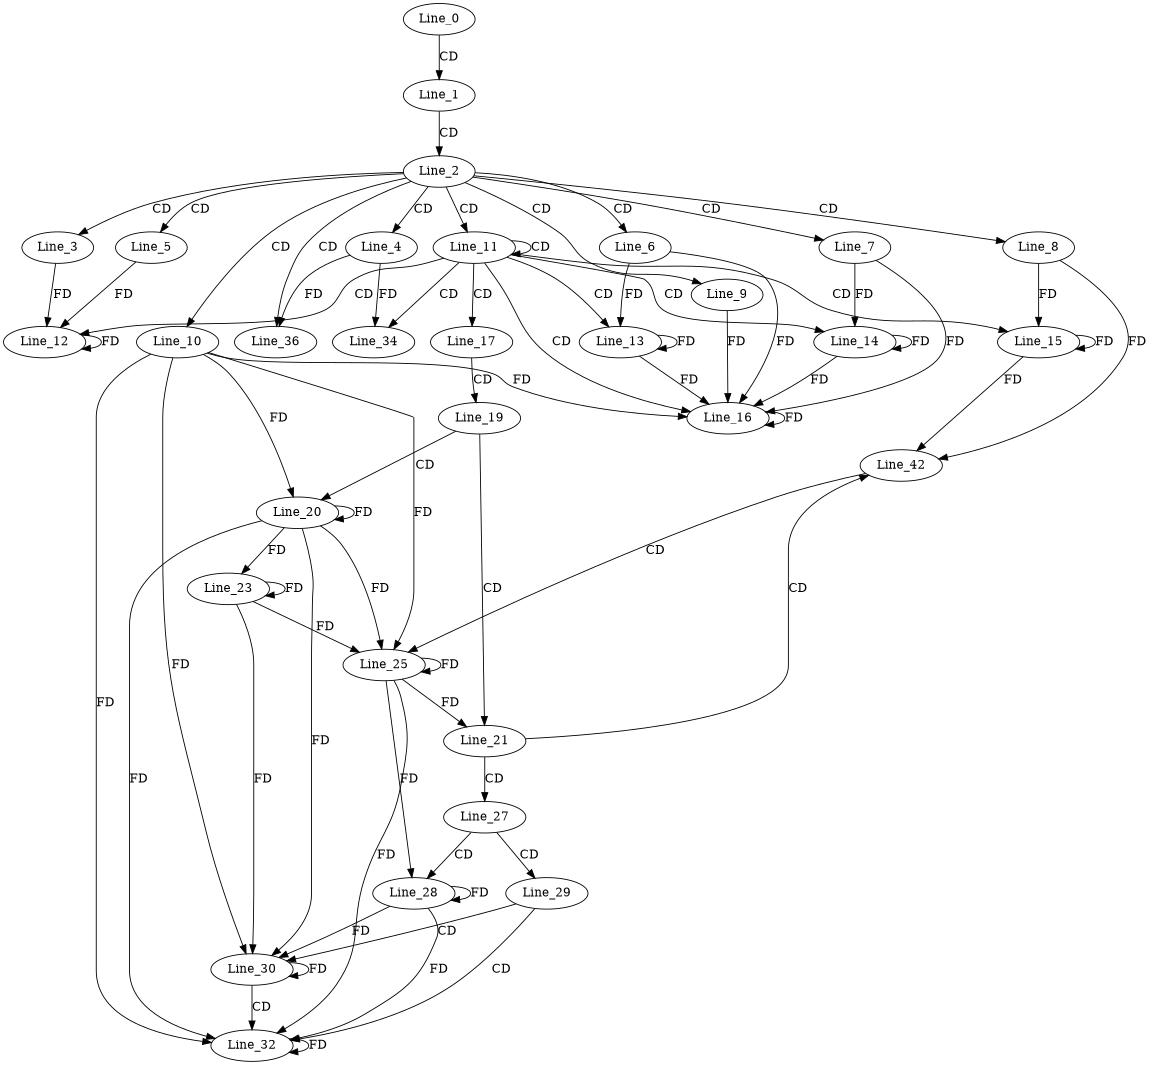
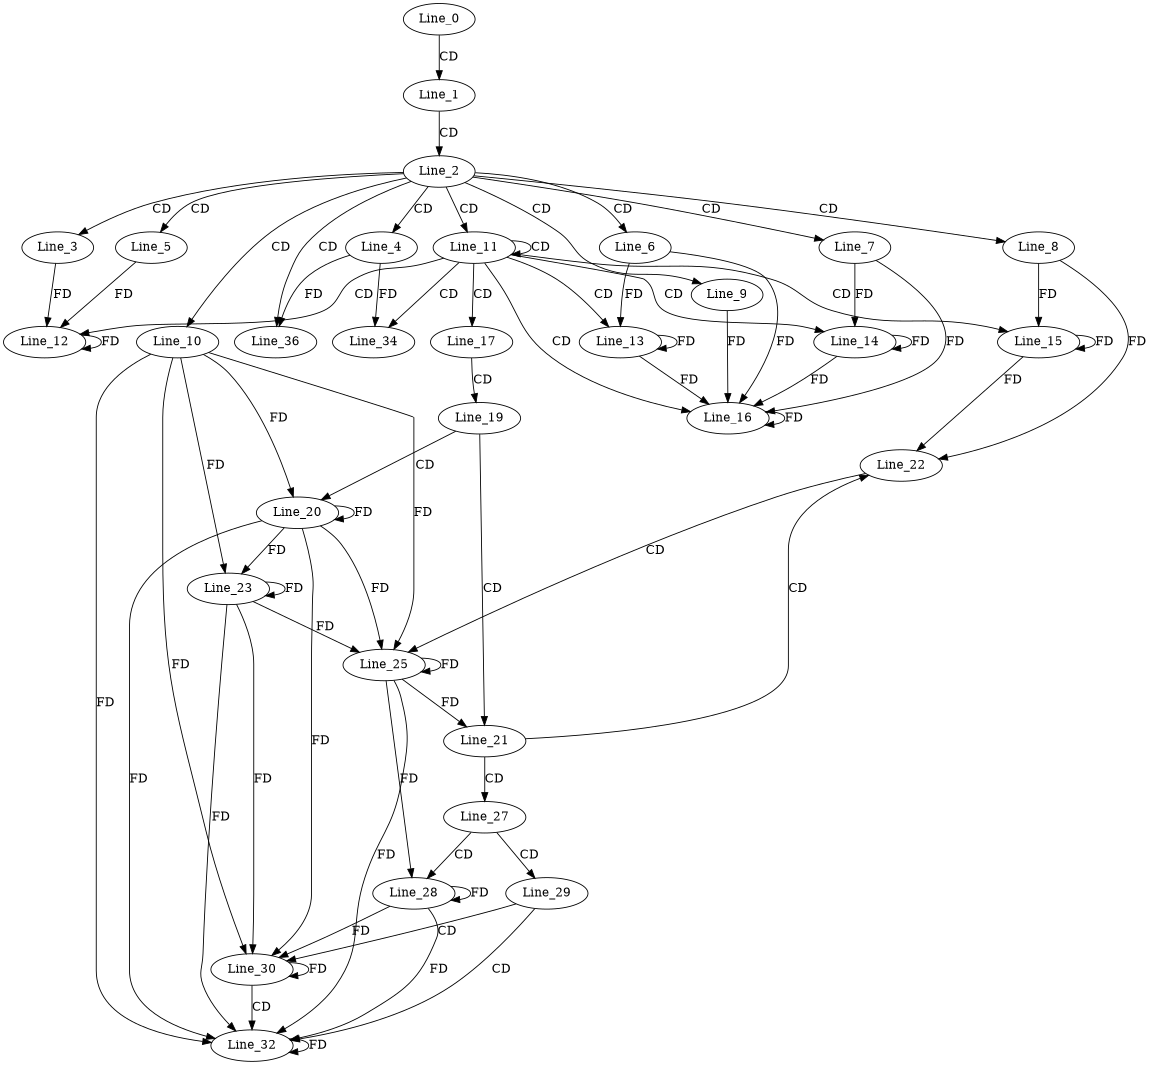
(446, 366) -> (202, 461)
(901, 466) -> (901, 466)
none -> (210, 819)
